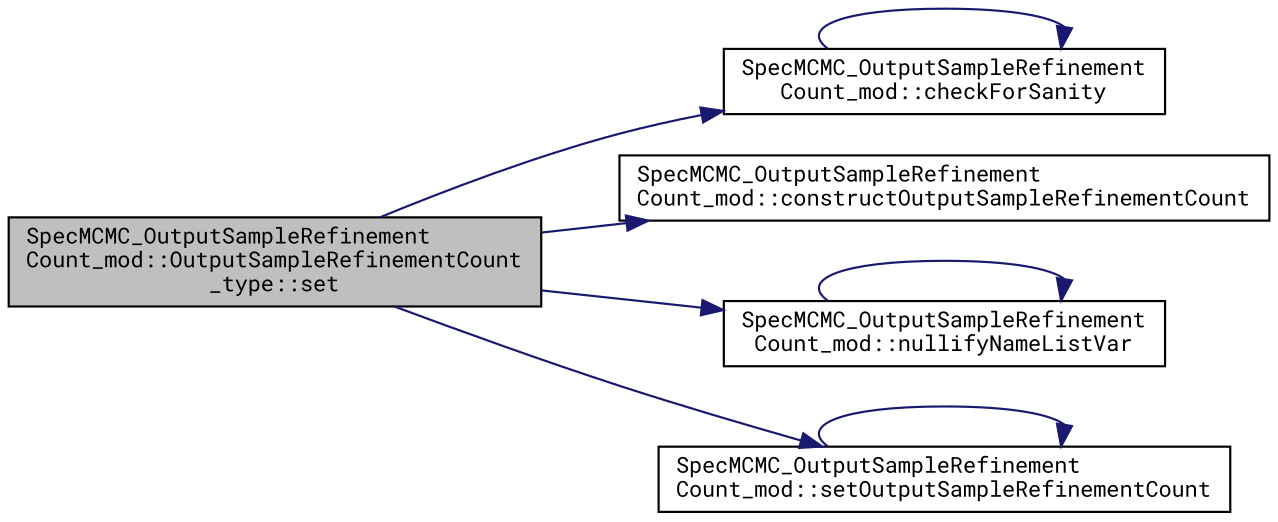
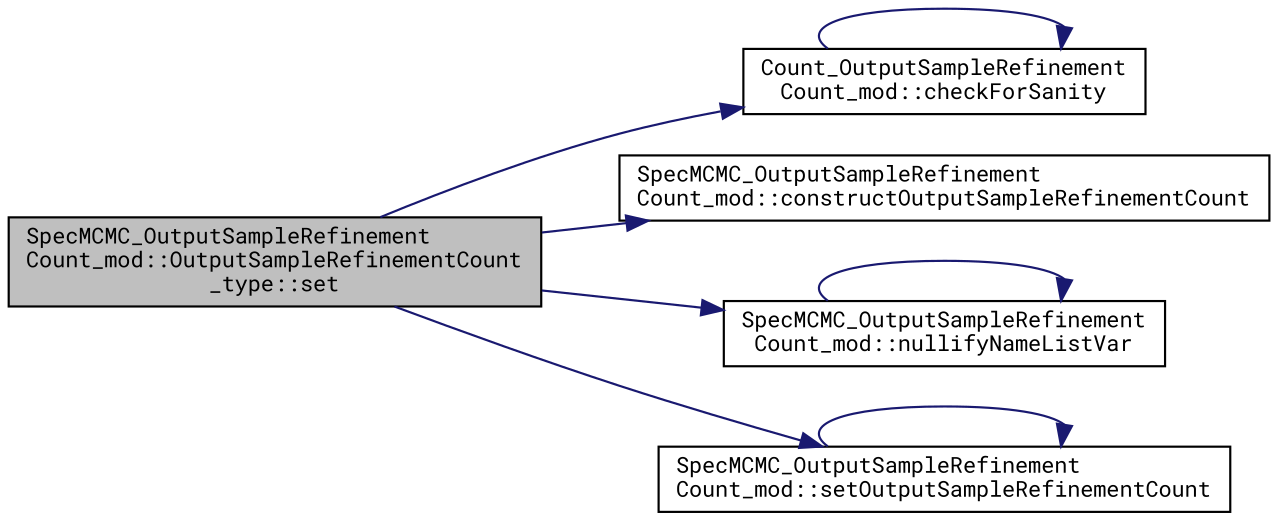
(944, 82) -> (944, 82)
